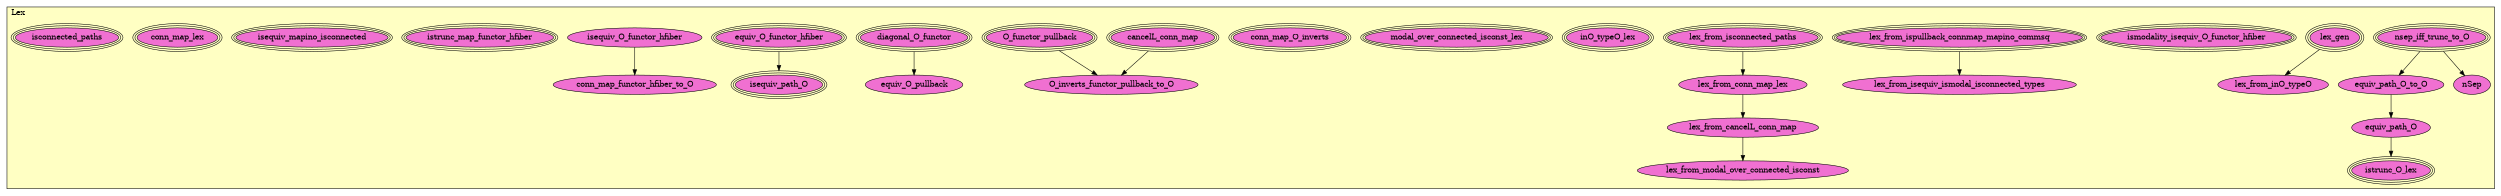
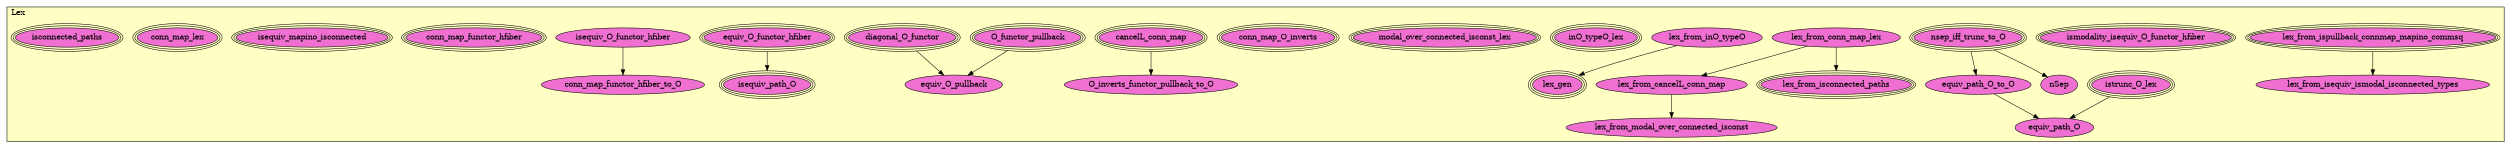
(480, 38) -> (474, 38)
(1076, 61) -> (990, 62)
(1743, 61) -> (1836, 56)
(2304, 61) -> (1630, 59)
(2391, 144) -> (2092, 106)
